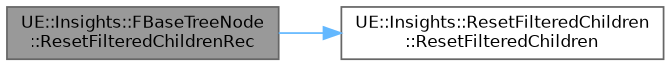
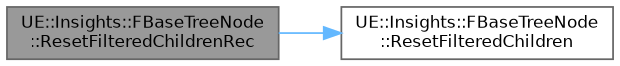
(502, 33) -> (477, 33)
